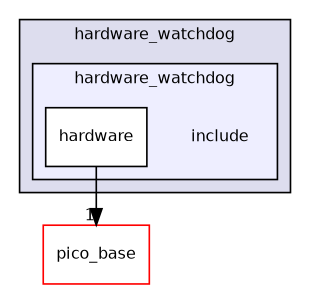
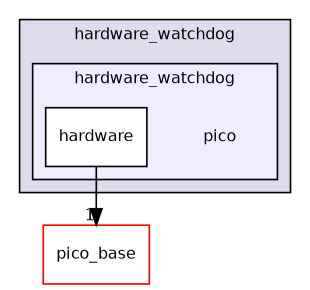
(220, 137) -> (220, 137)
